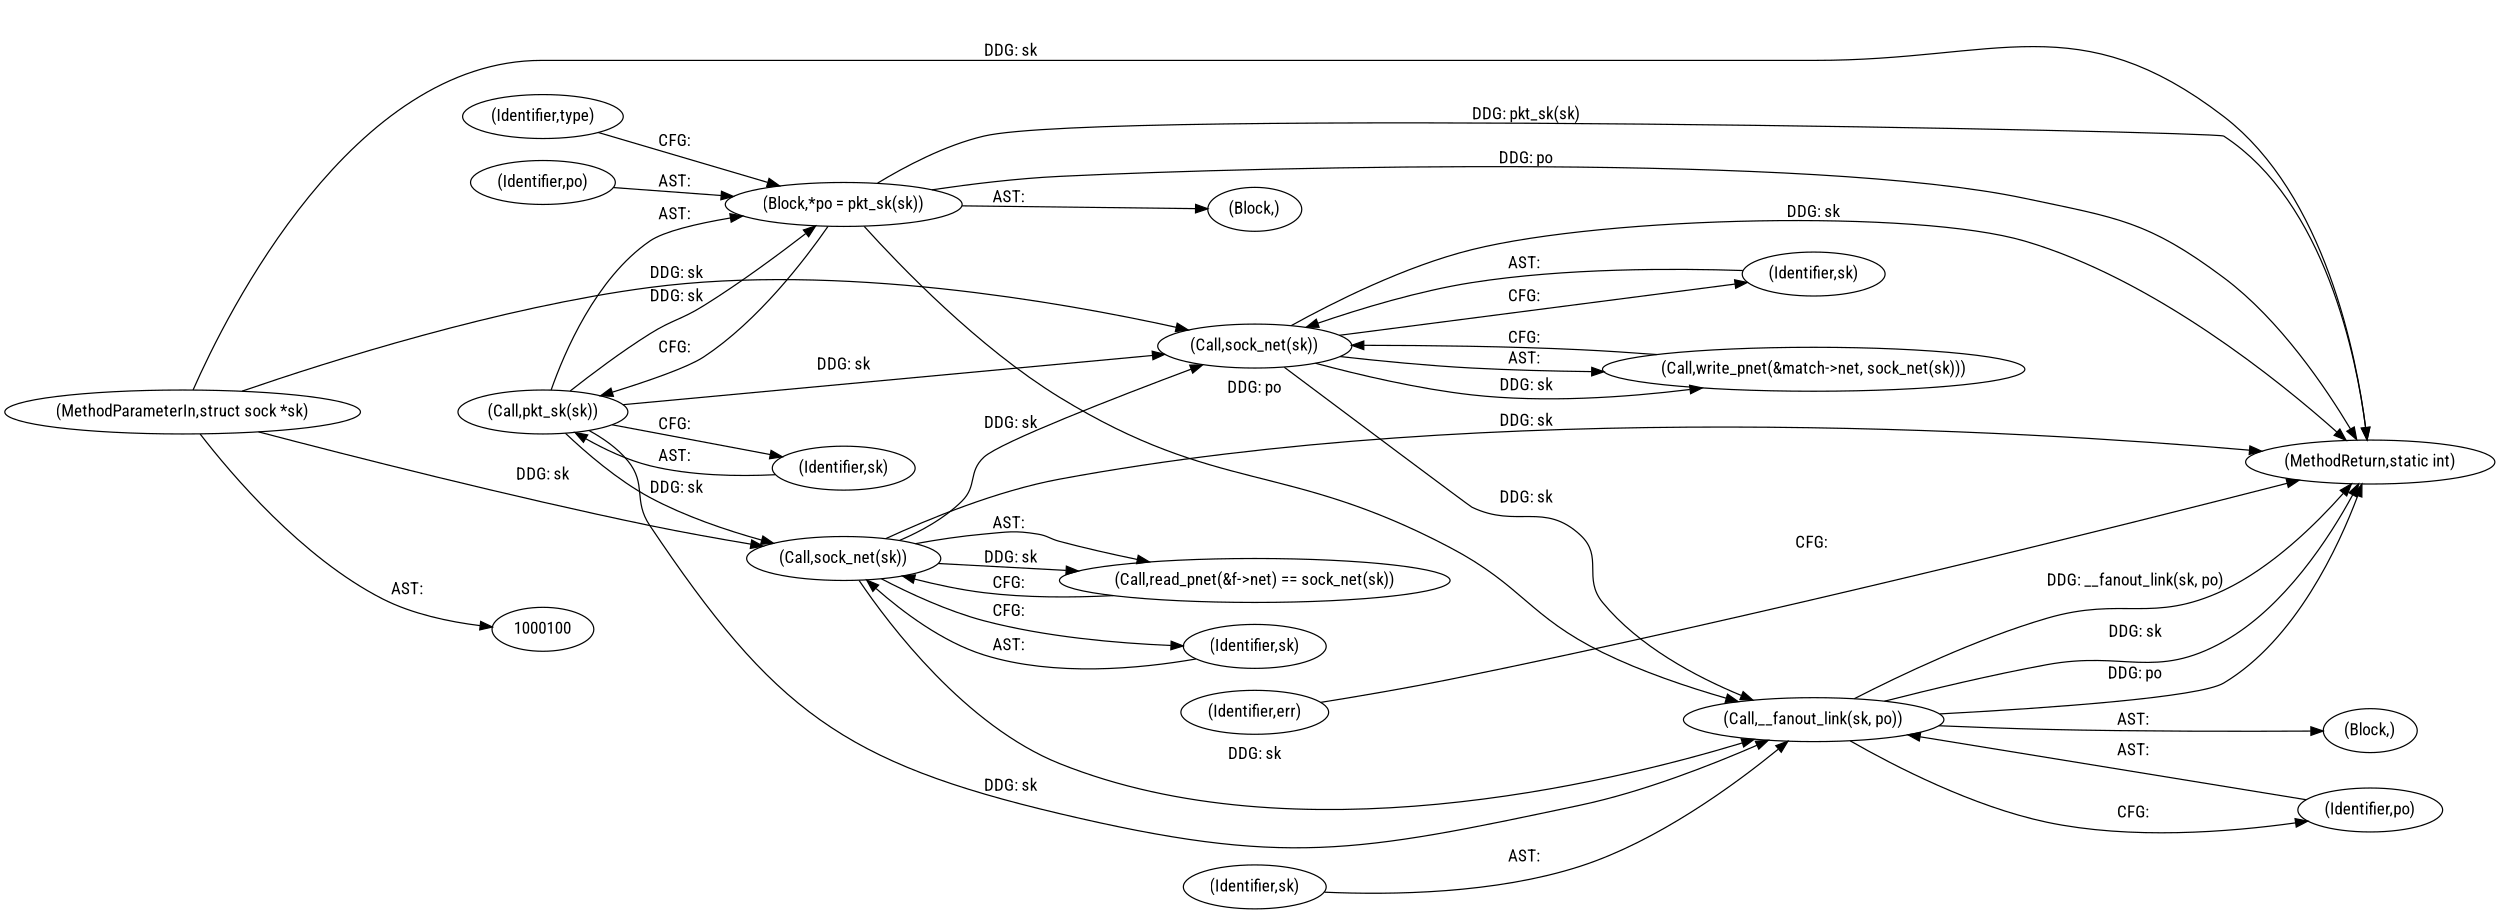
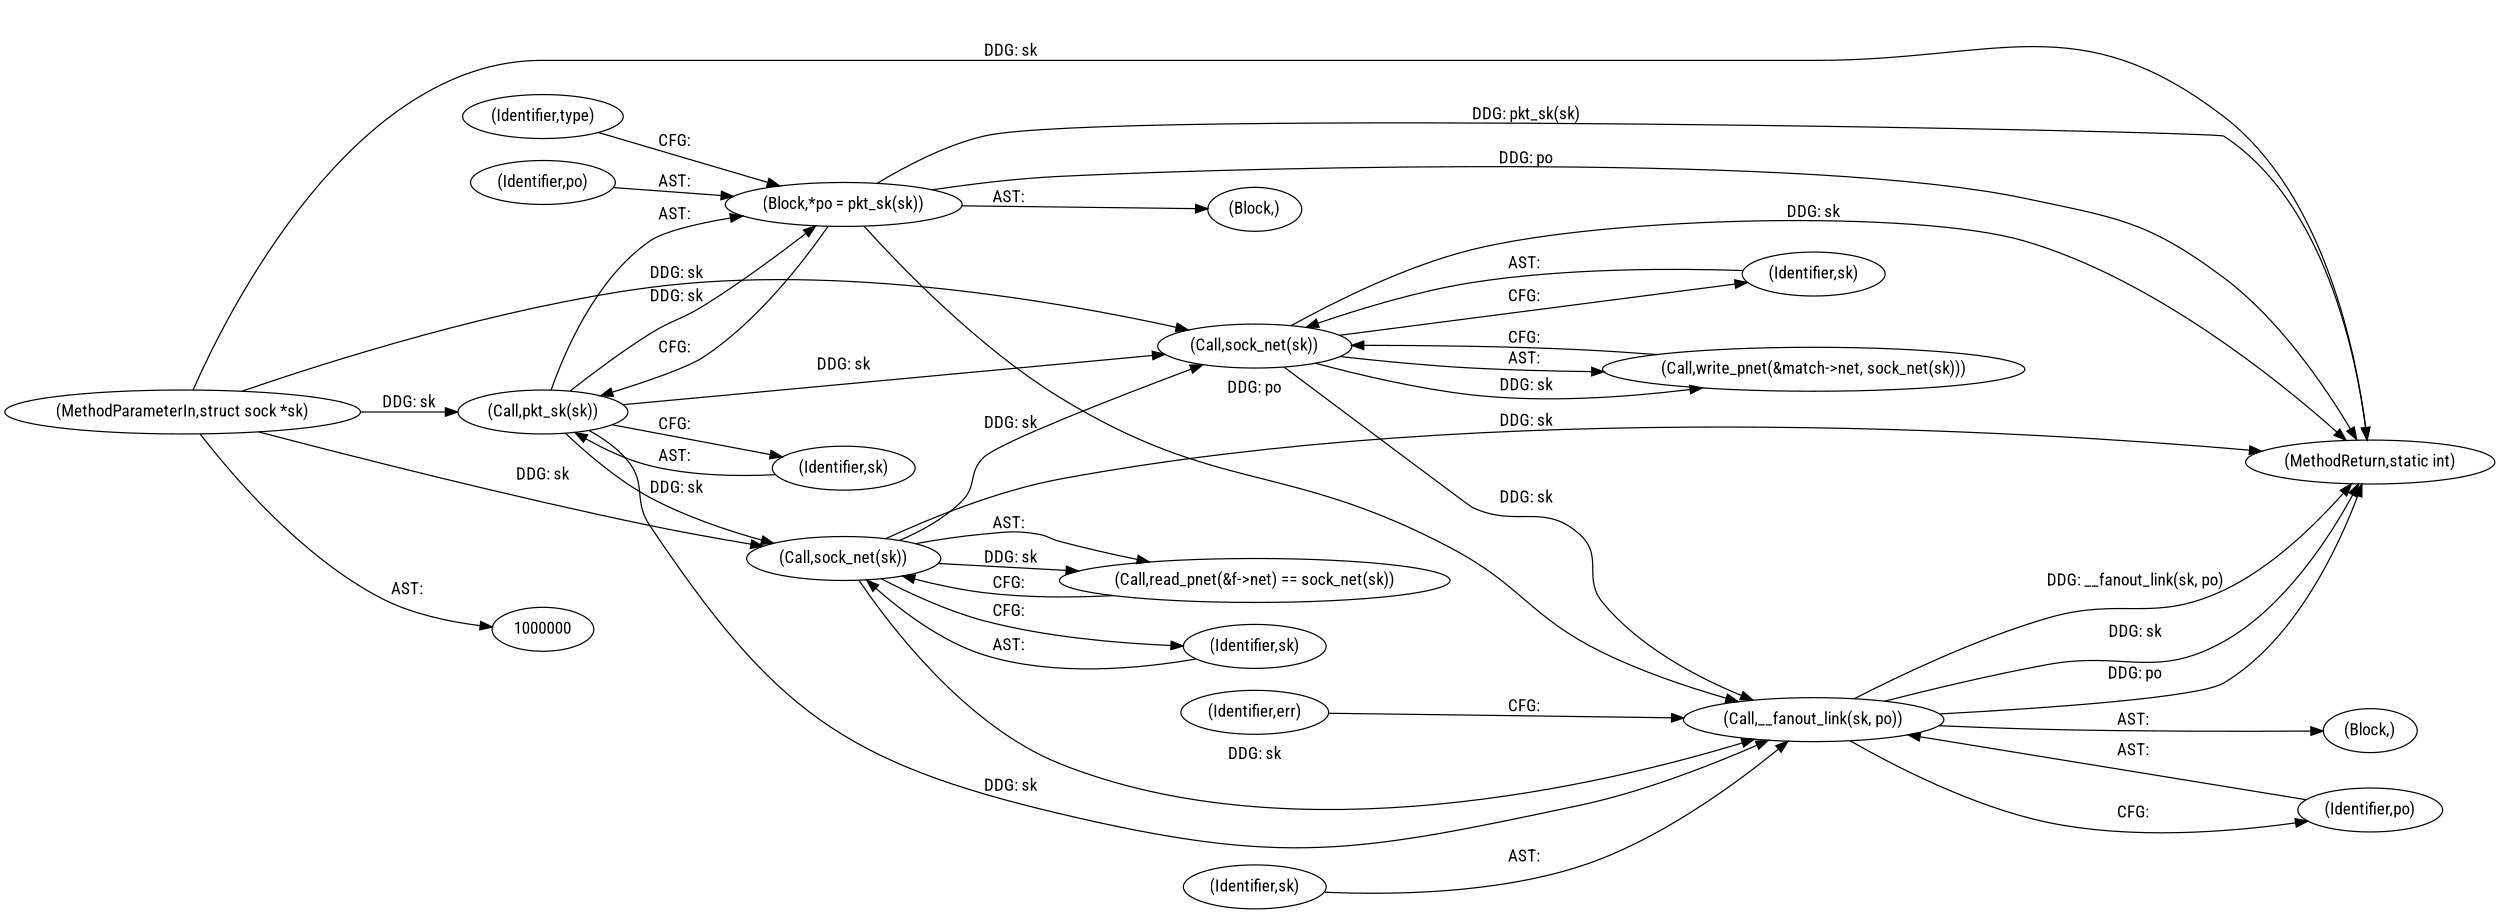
none -> (403, 412)
(1806, 601) -> (1500, 716)
(543, 629) -> (543, 629)
